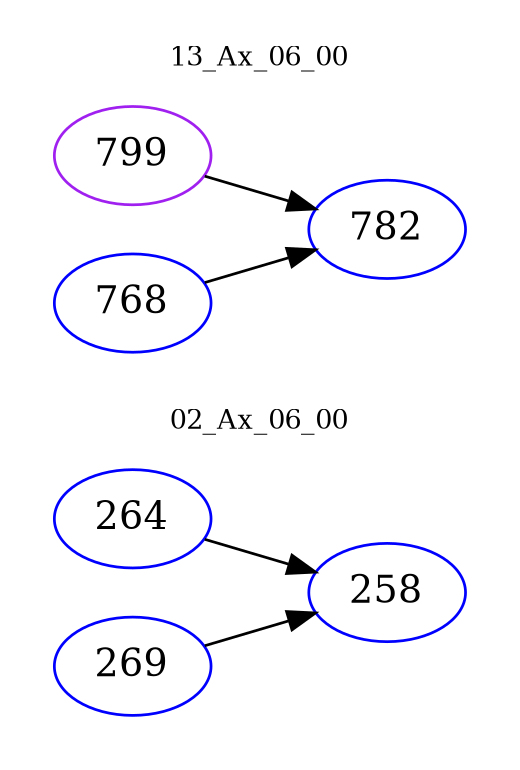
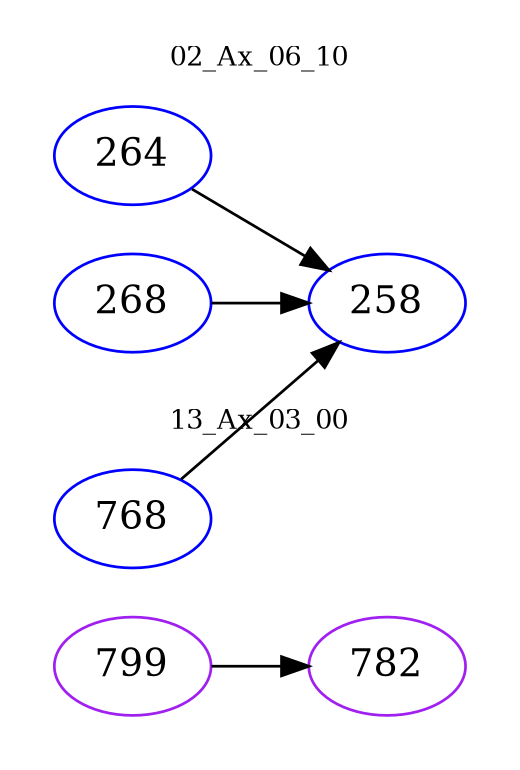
(260, 59) -> (260, 422)
(387, 229) -> (387, 666)
(247, 270) -> (249, 420)
(260, 422) -> (260, 59)
(133, 666) -> (133, 303)
